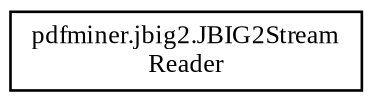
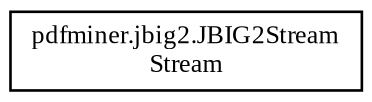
(186, 51) -> (186, 51)
